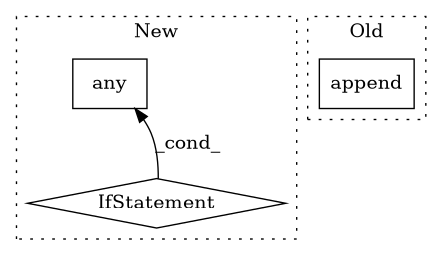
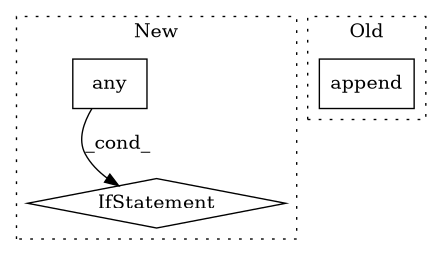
(156, 148) -> (83, 147)
